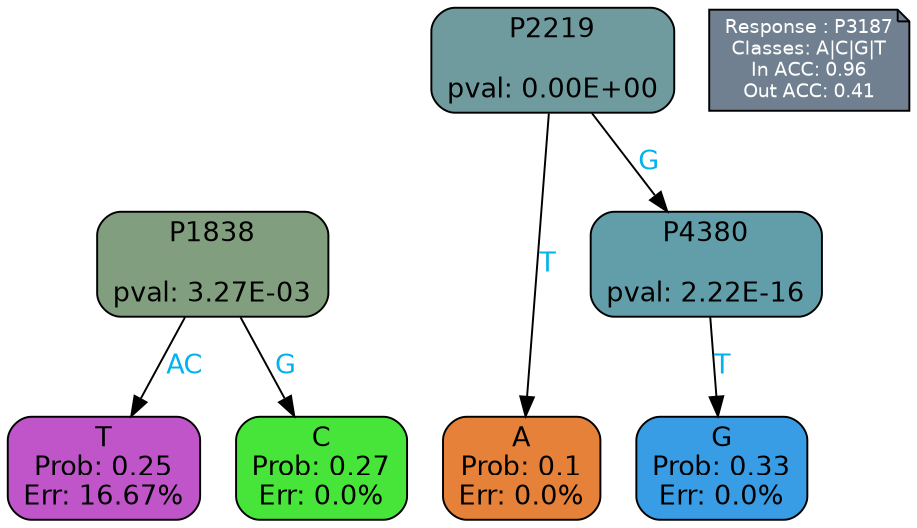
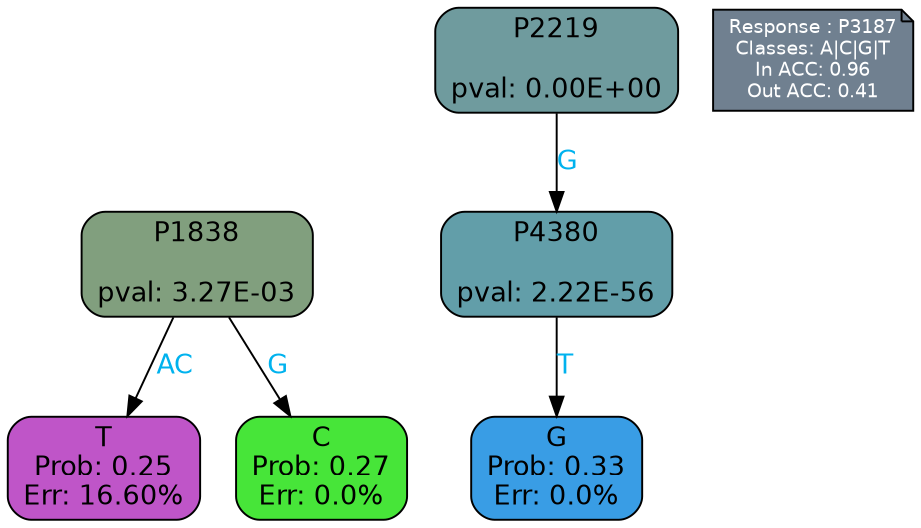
(706, 264) -> (557, 264)
(104, 468) -> (104, 468)
(522, 468) -> none
